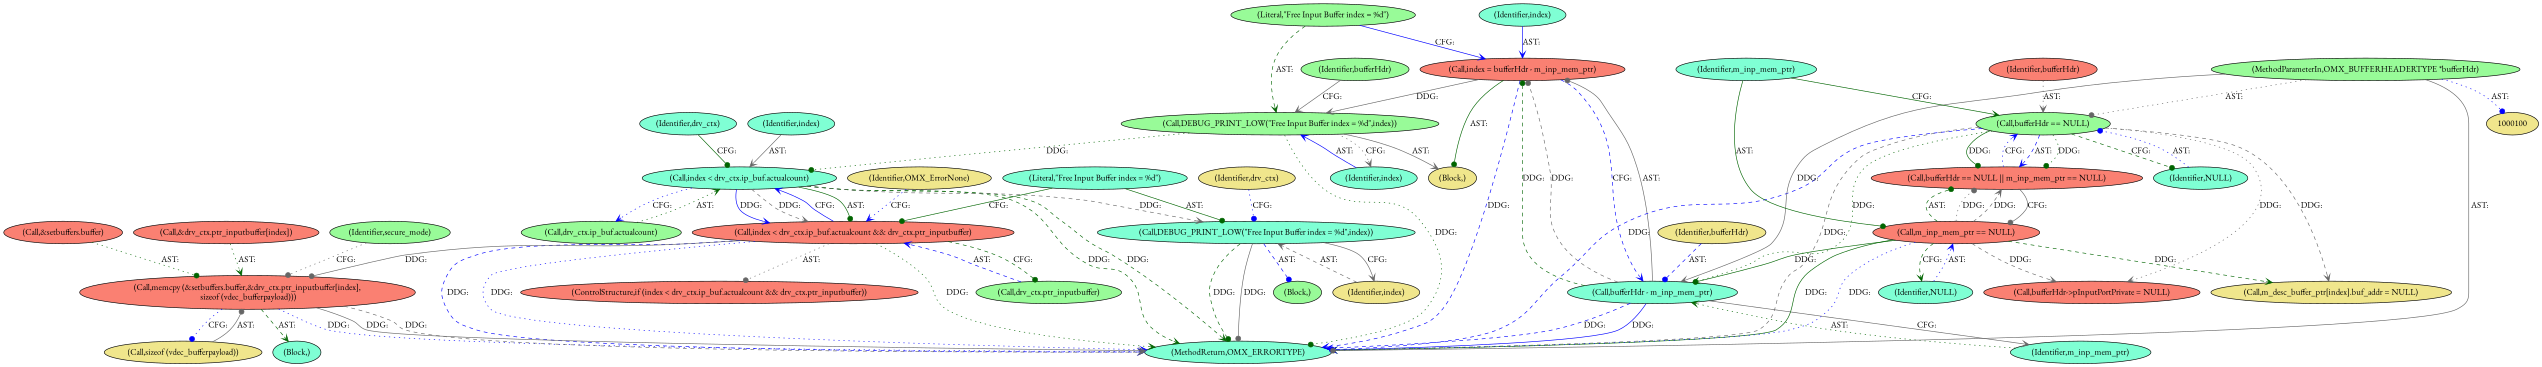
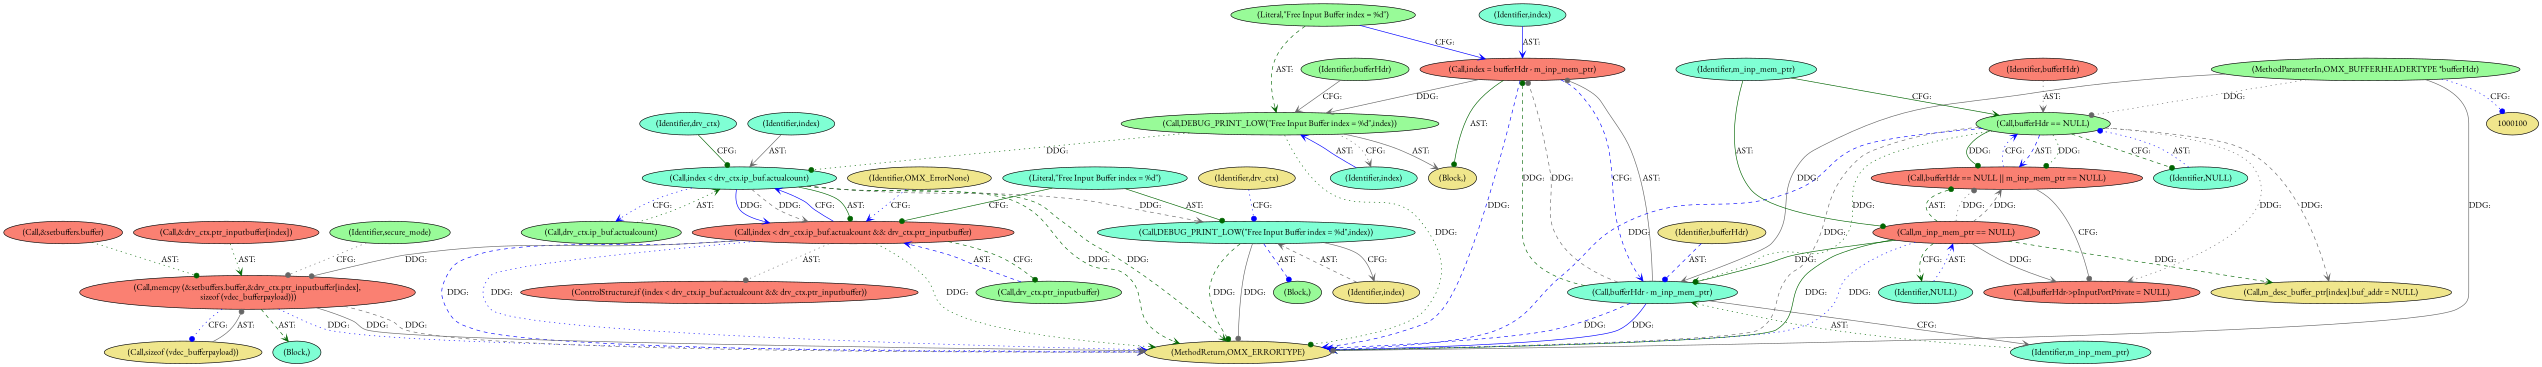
(2235, 97) -> (2235, 97)
(2501, 97) -> (2501, 97)
(2481, 205) -> (2481, 205)
(2027, 207) -> (2071, 227)
(2010, 265) -> (2010, 265)
(1238, 352) -> (1238, 352)
